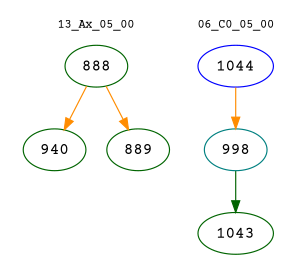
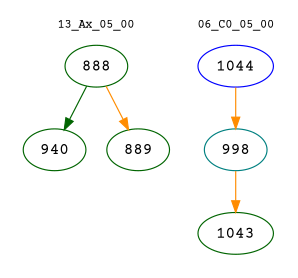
(78, 103) -> (78, 103)
(236, 186) -> (236, 186)
